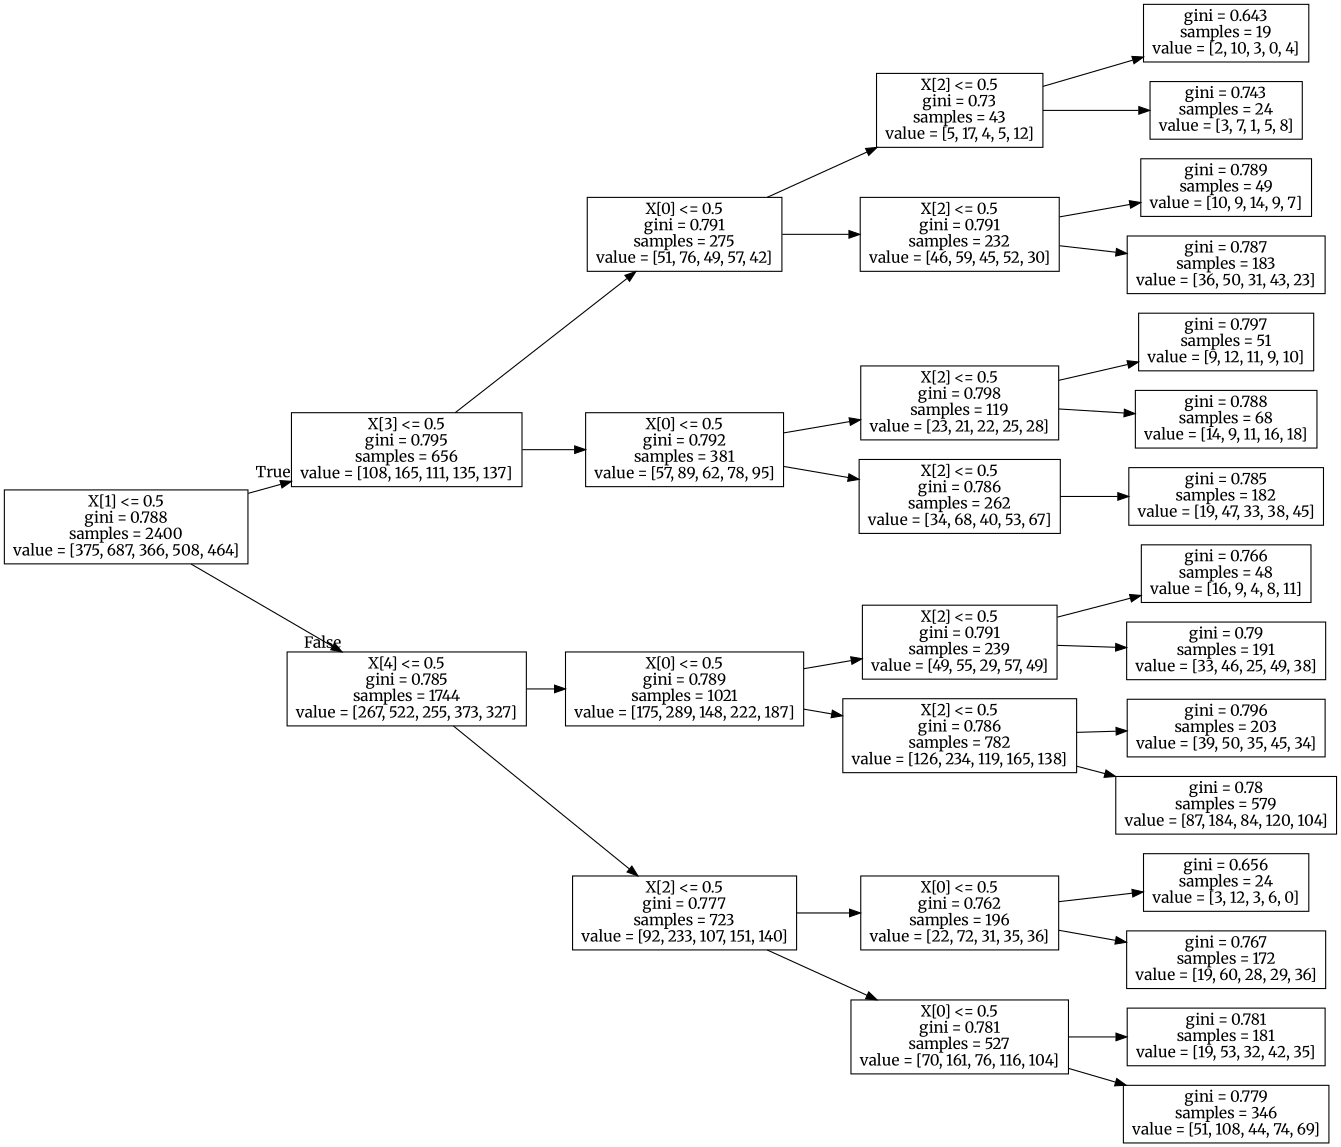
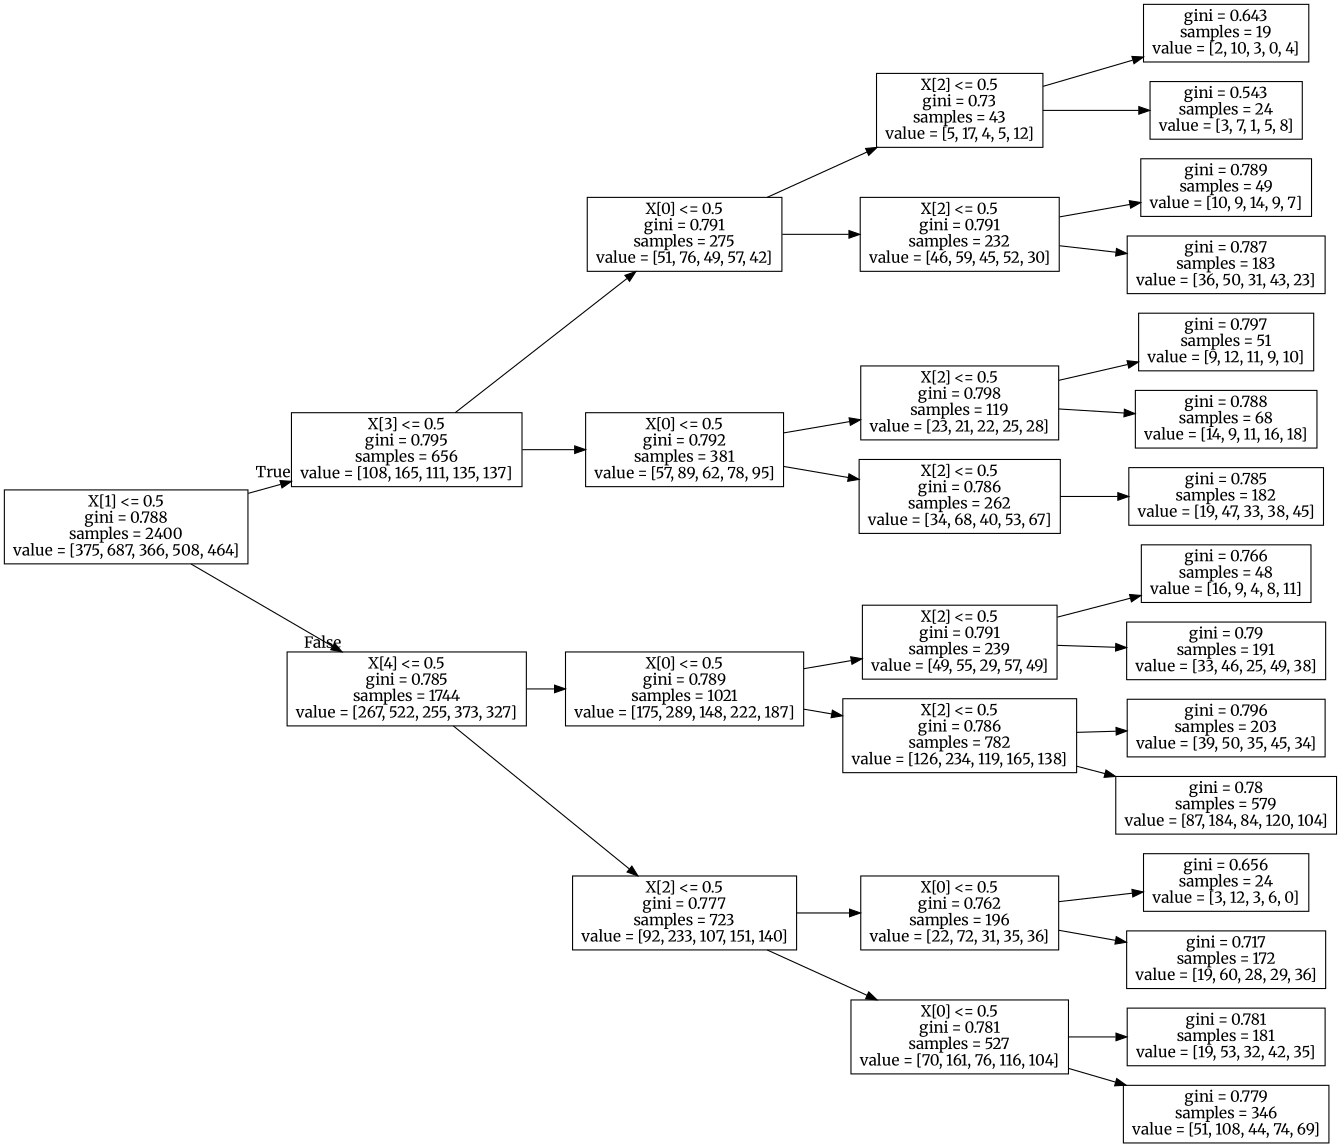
(1226, 110) -> (1226, 110)
(1226, 960) -> (1226, 960)
